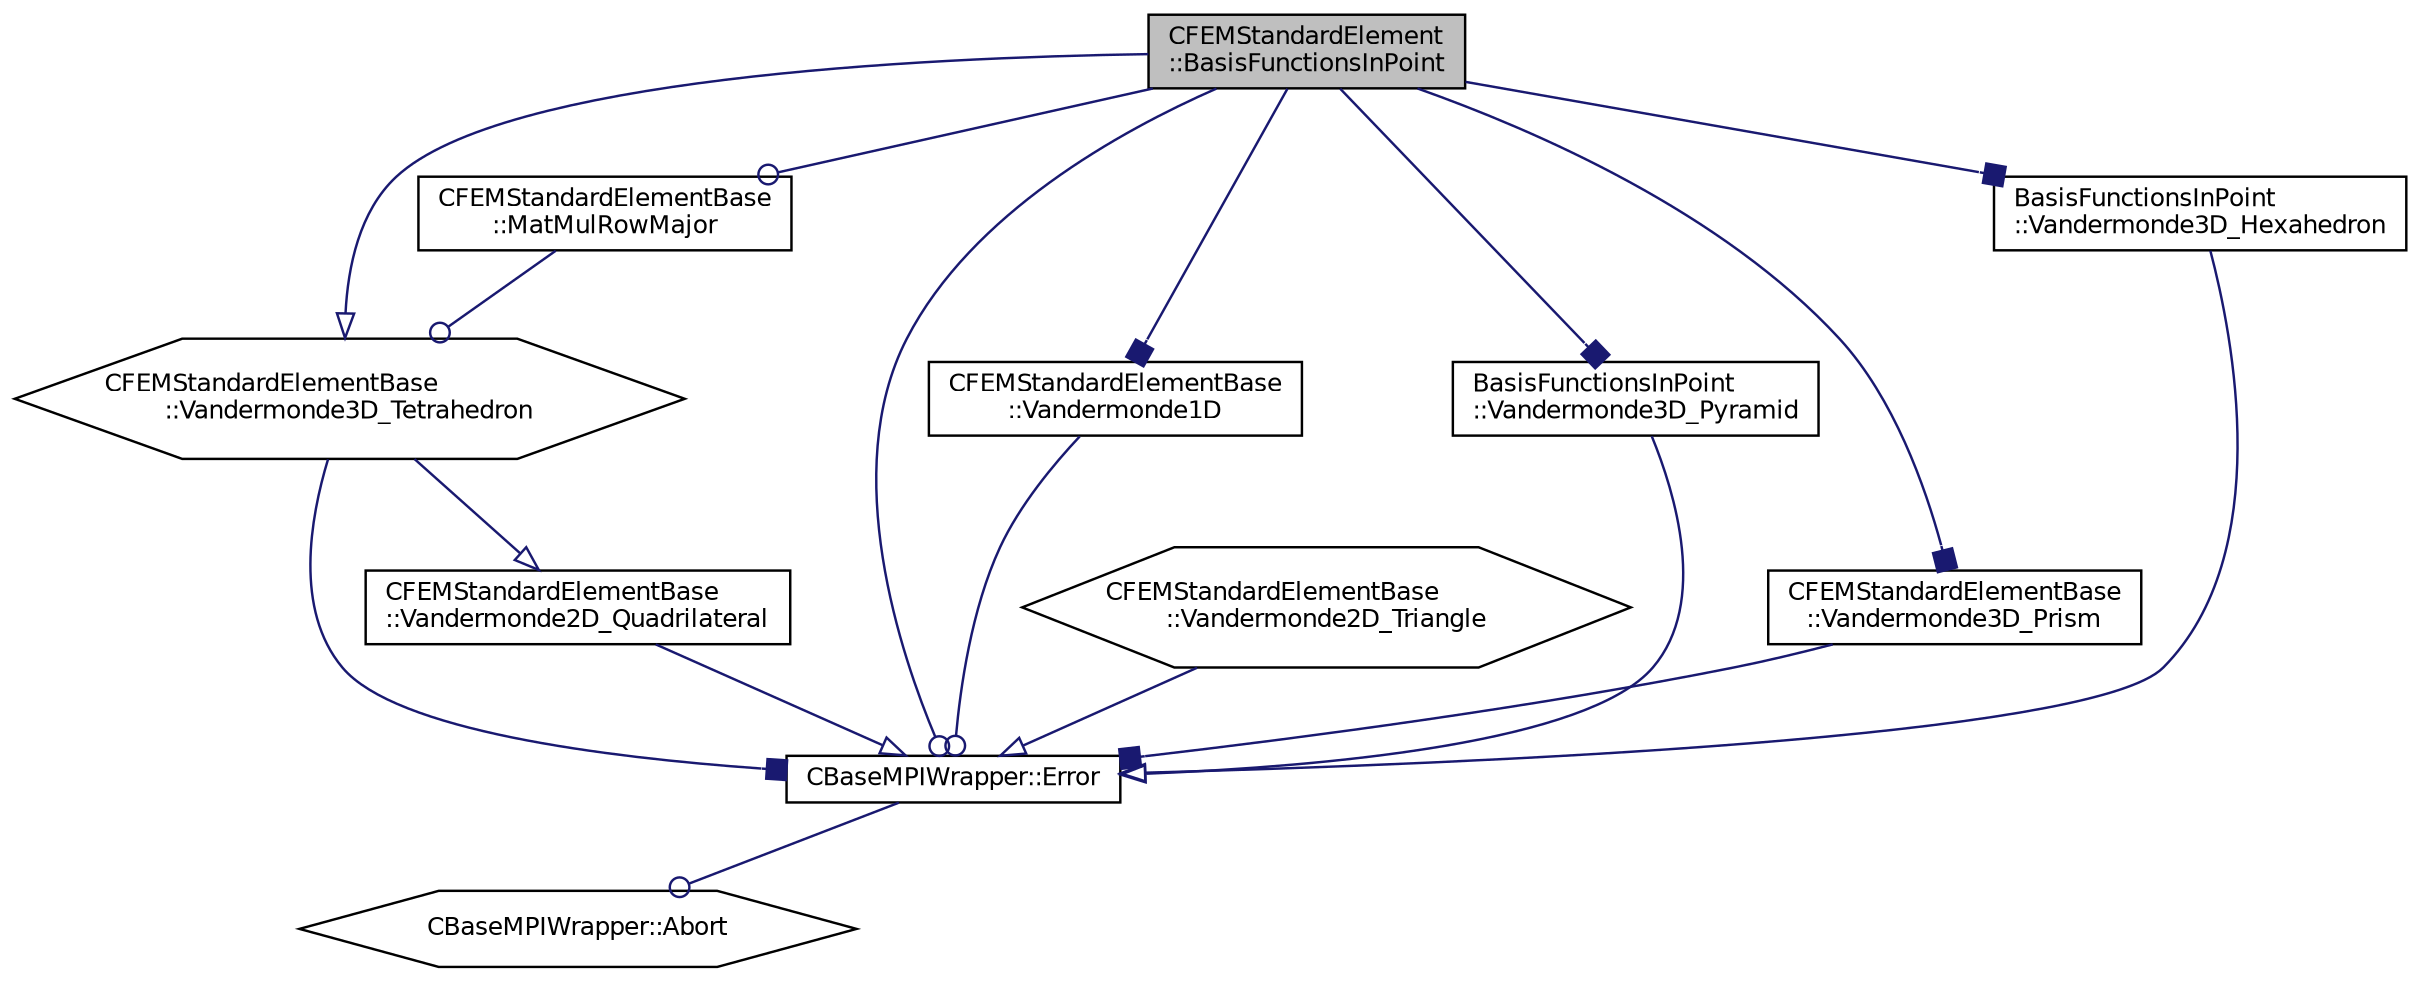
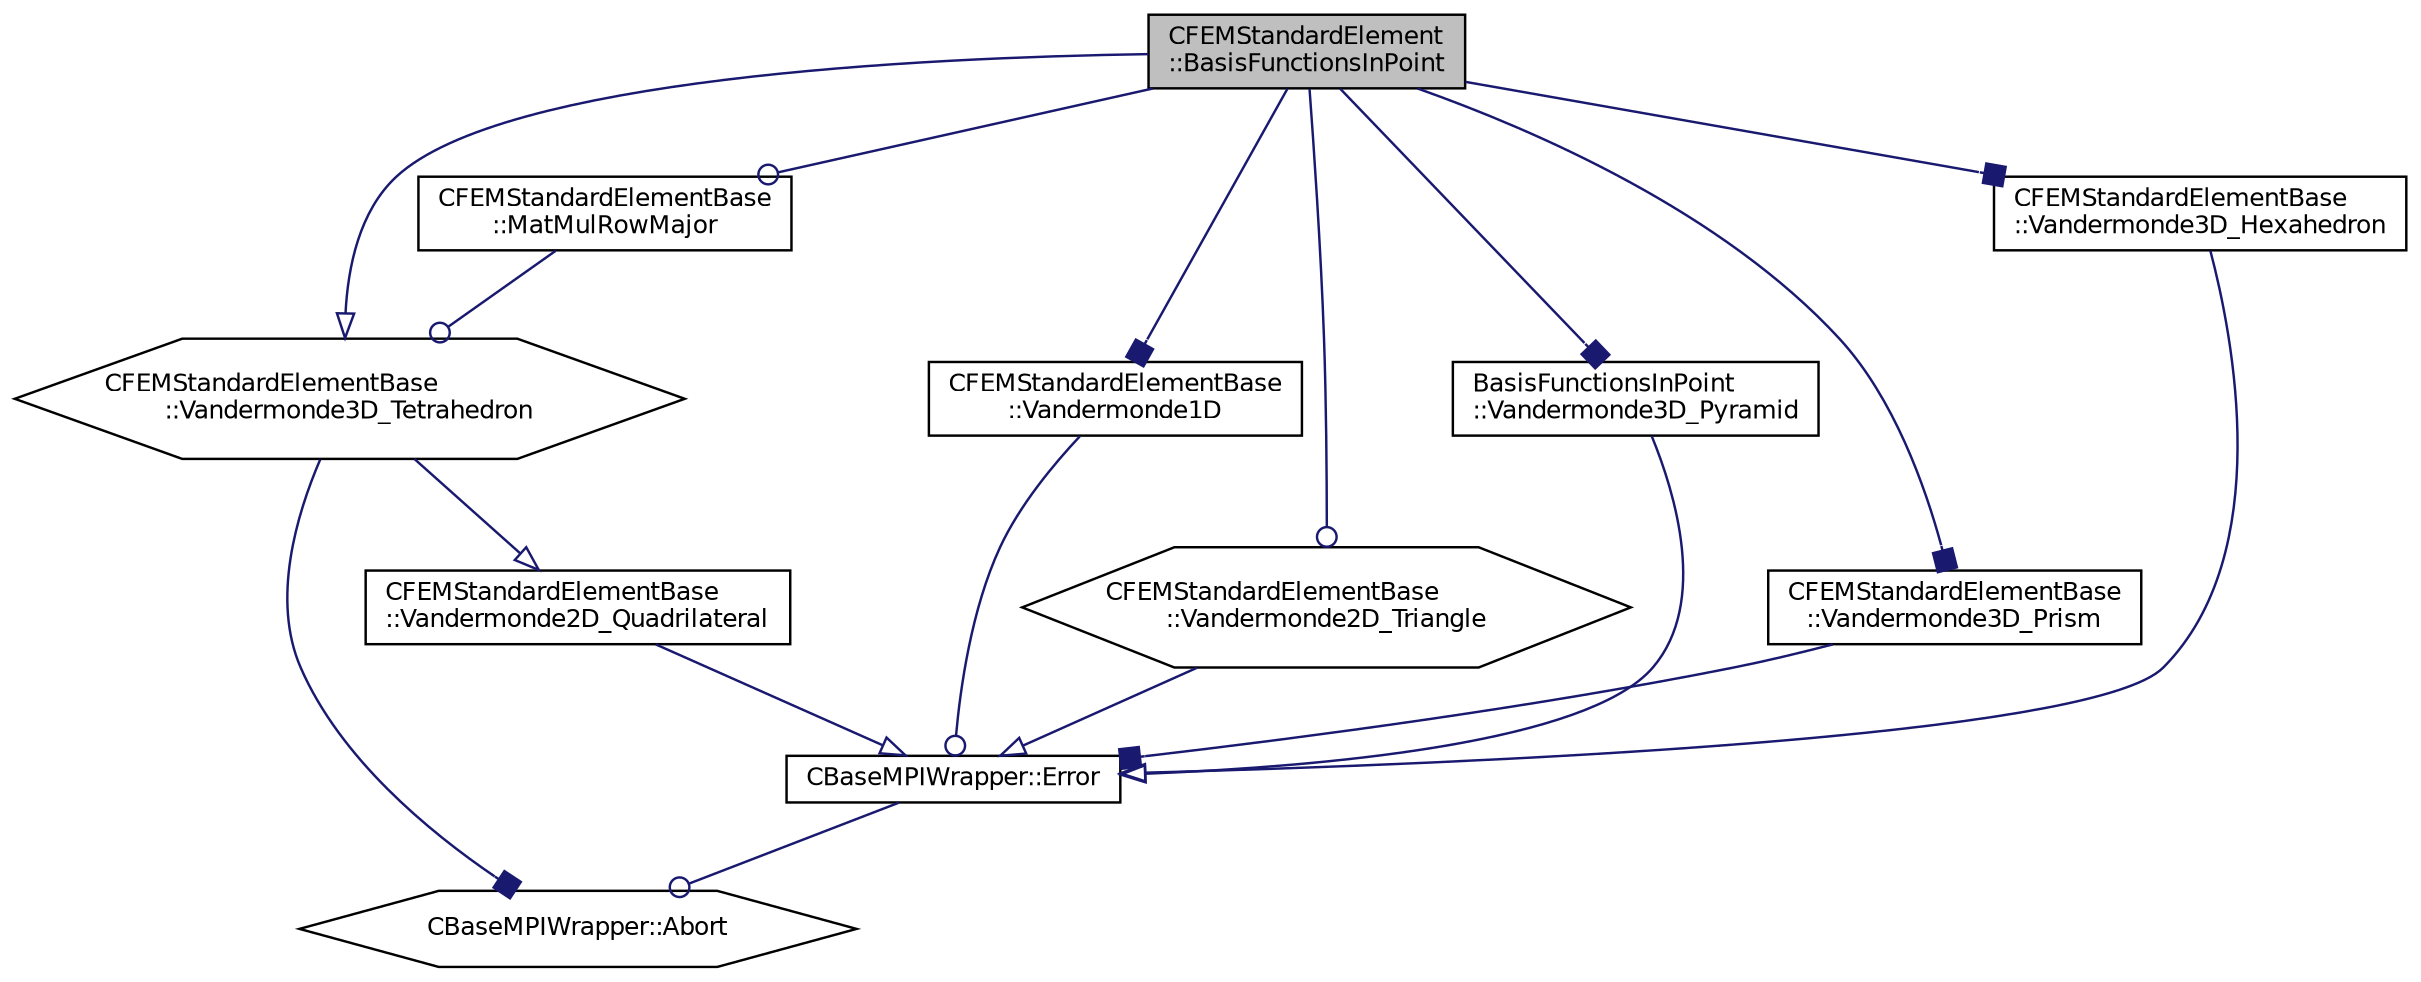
(2200, 214) -> (2200, 214)
(906, 341) -> (1323, 308)
(439, 718) -> (318, 701)
